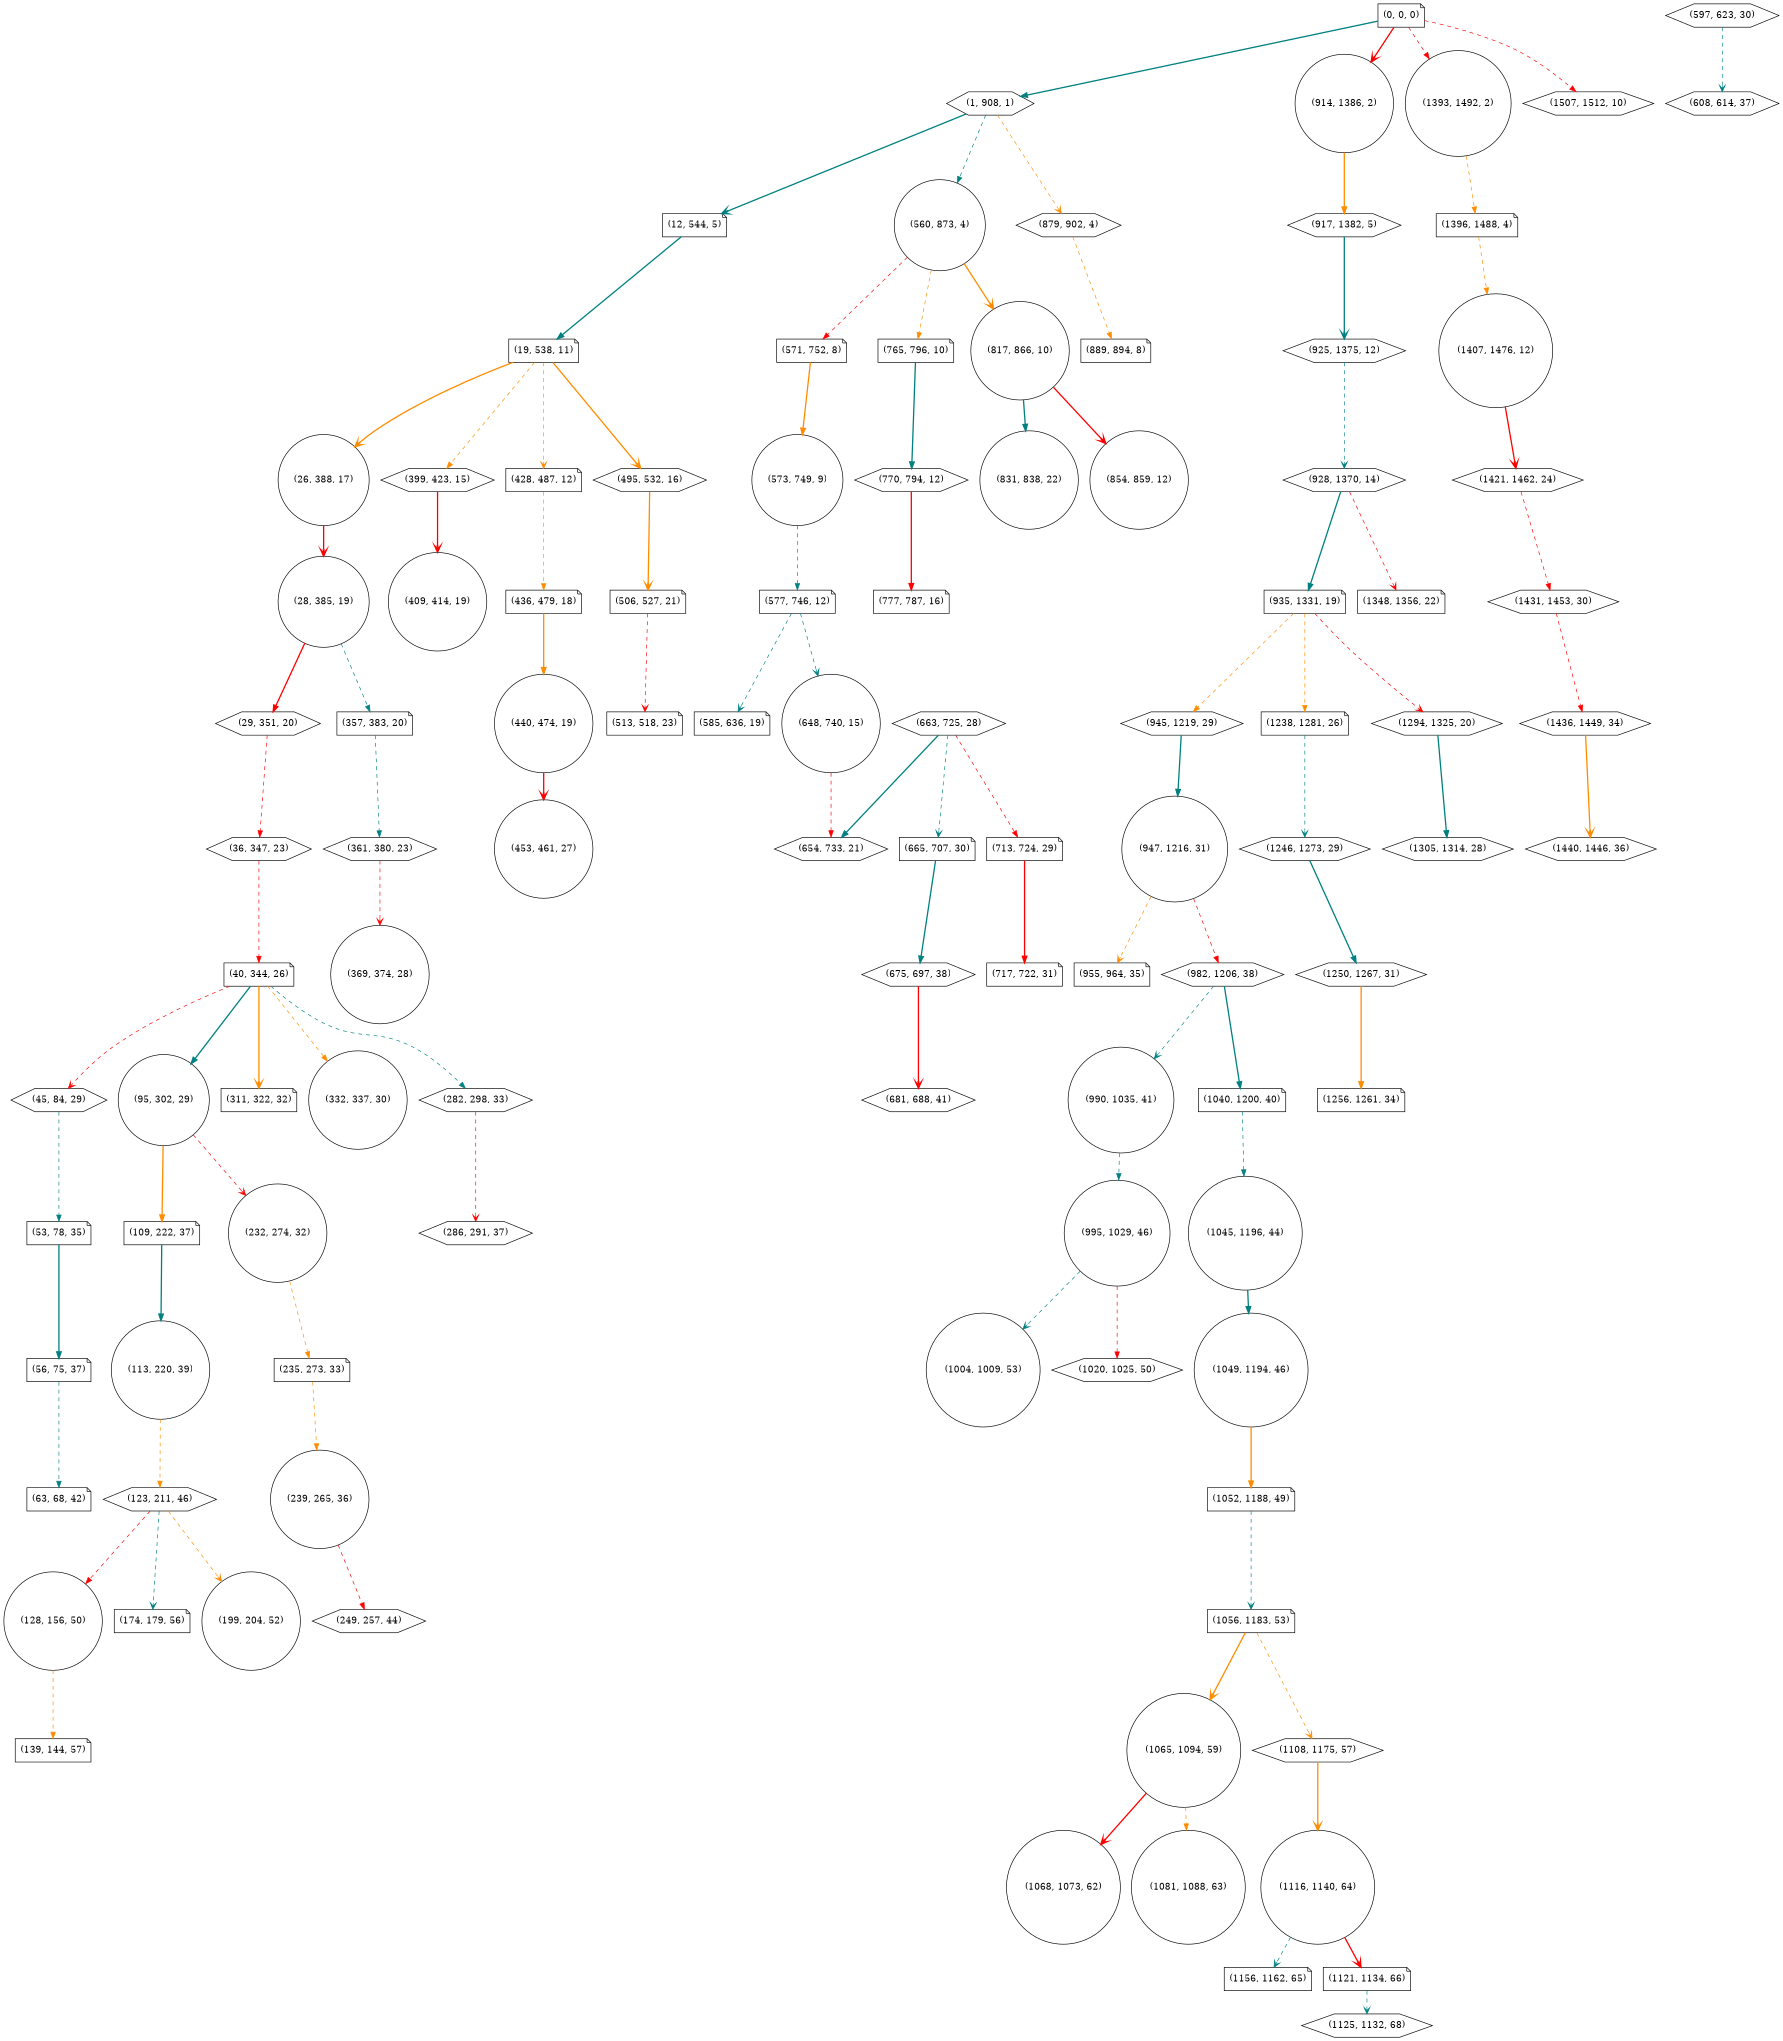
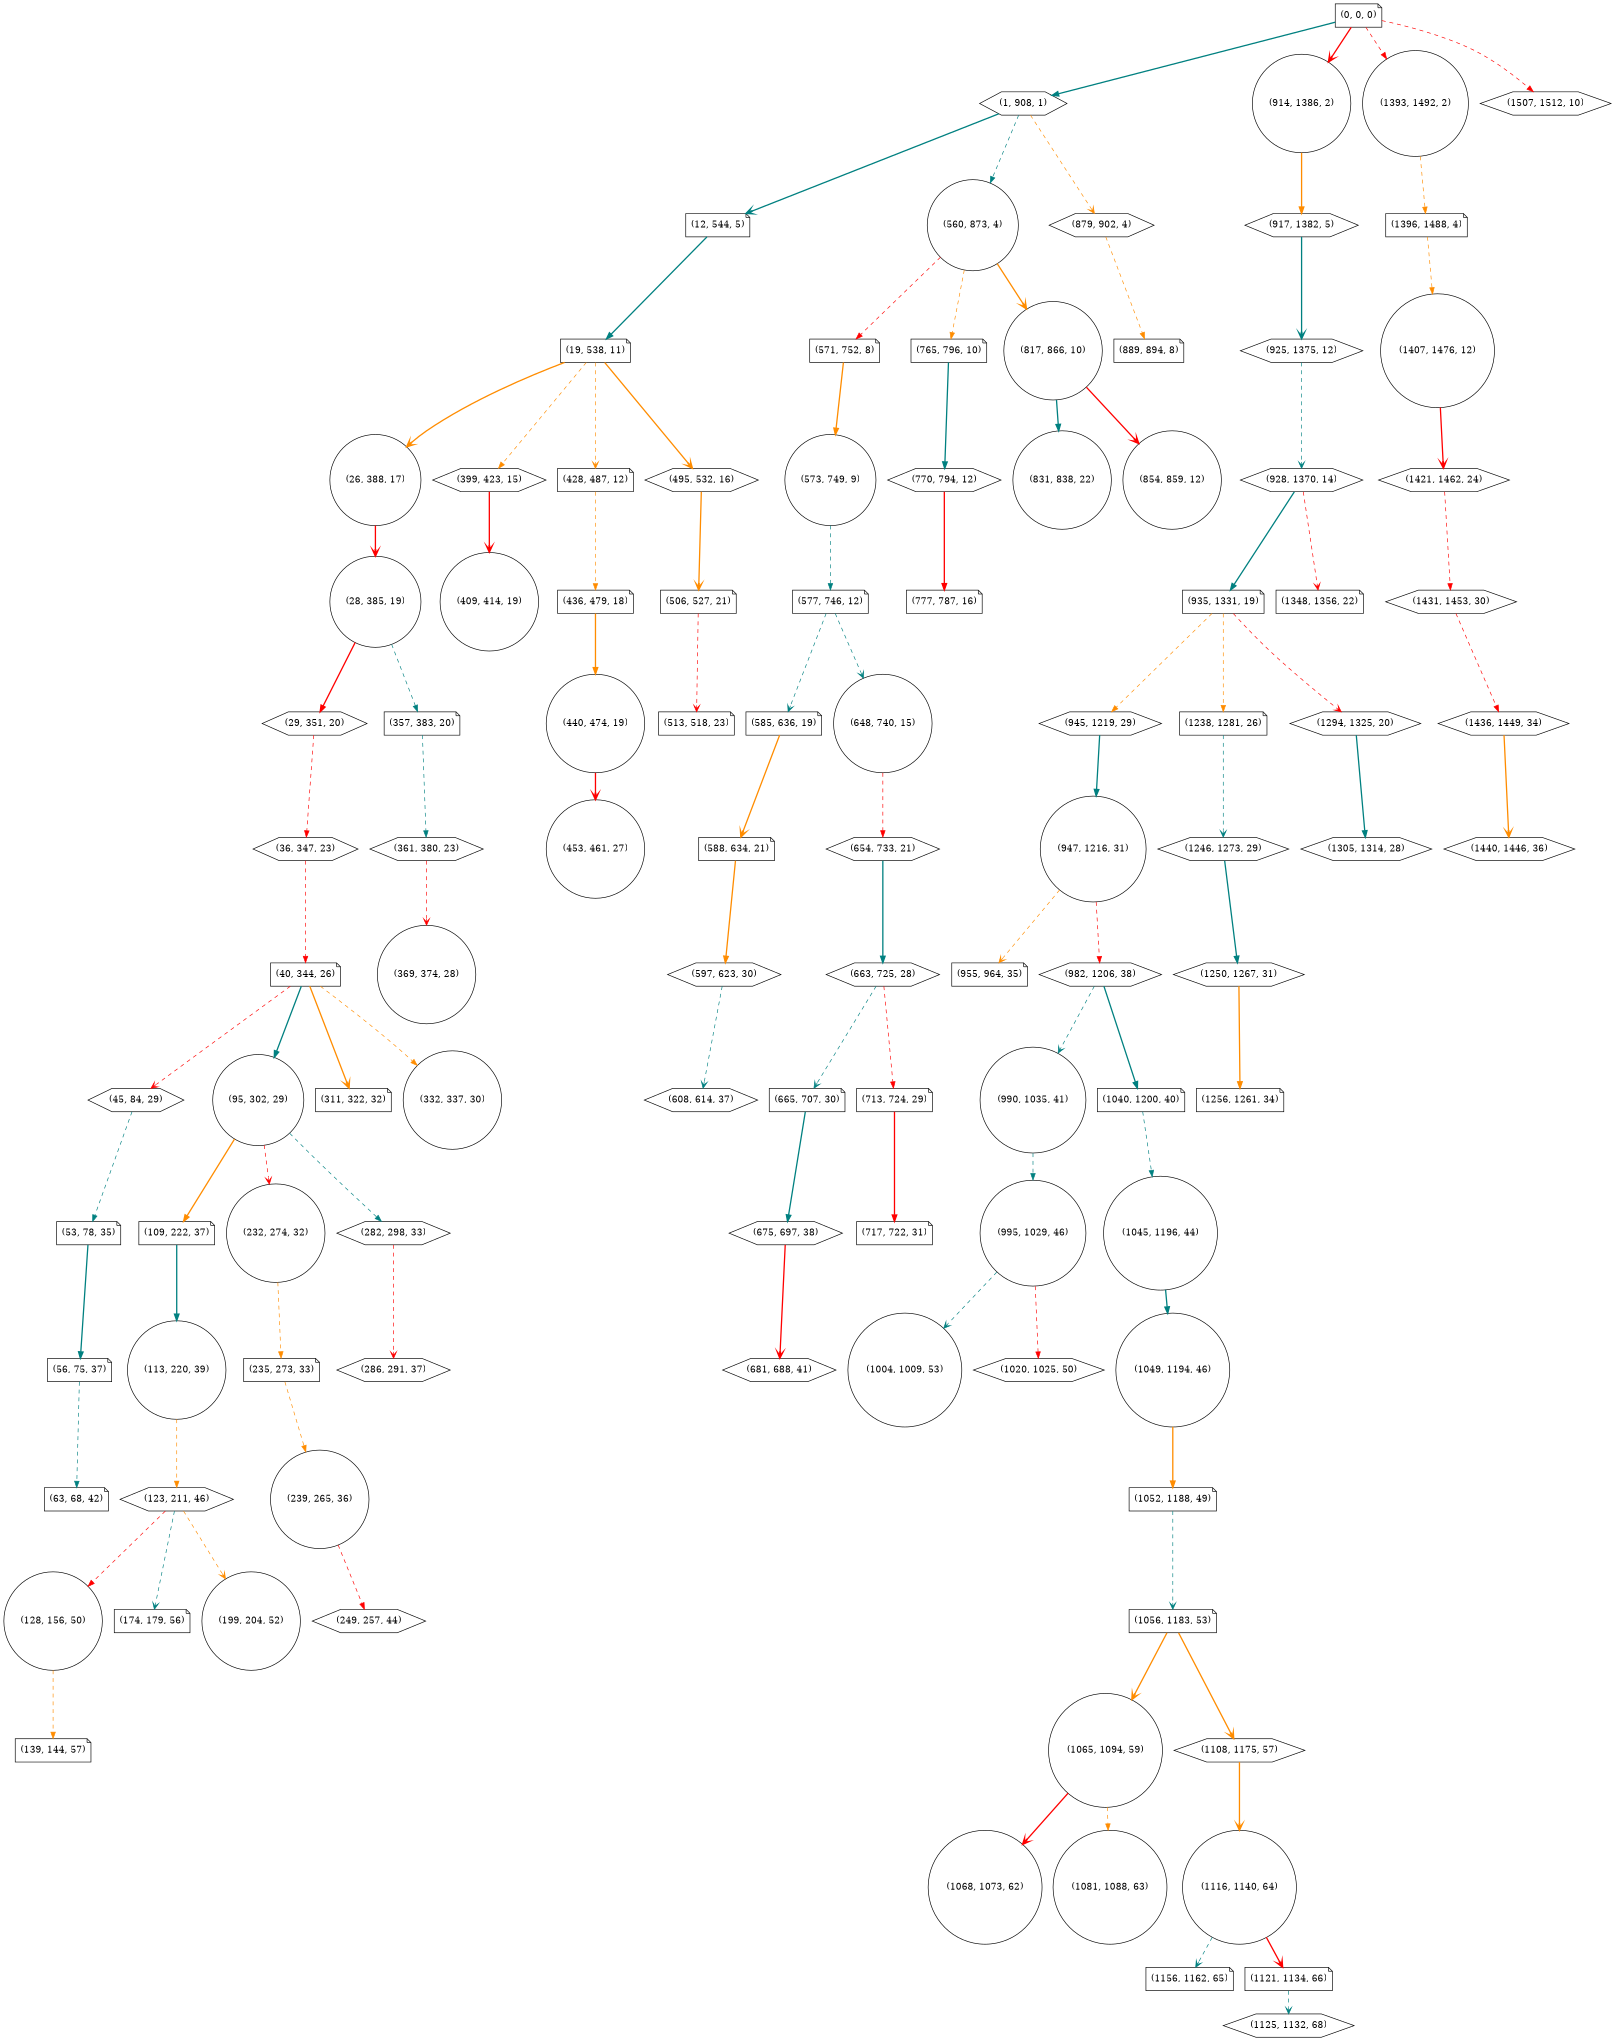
(892, 784) -> (883, 908)
none -> (737, 849)
(366, 1035) -> (333, 1176)
(1283, 1683) -> (1205, 1683)
